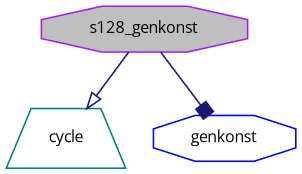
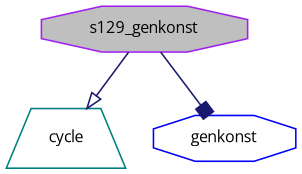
(145, 29) -> (145, 29)
